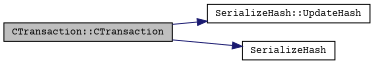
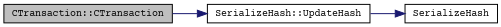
(202, 43) -> (383, 14)
